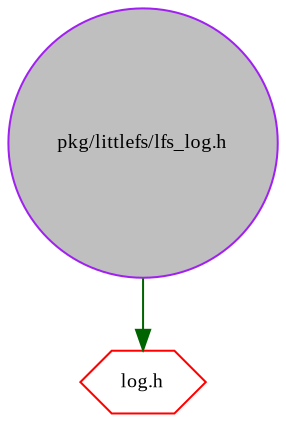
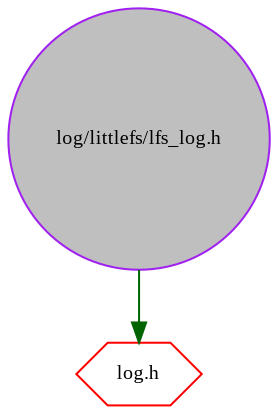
(143, 143) -> (139, 139)
